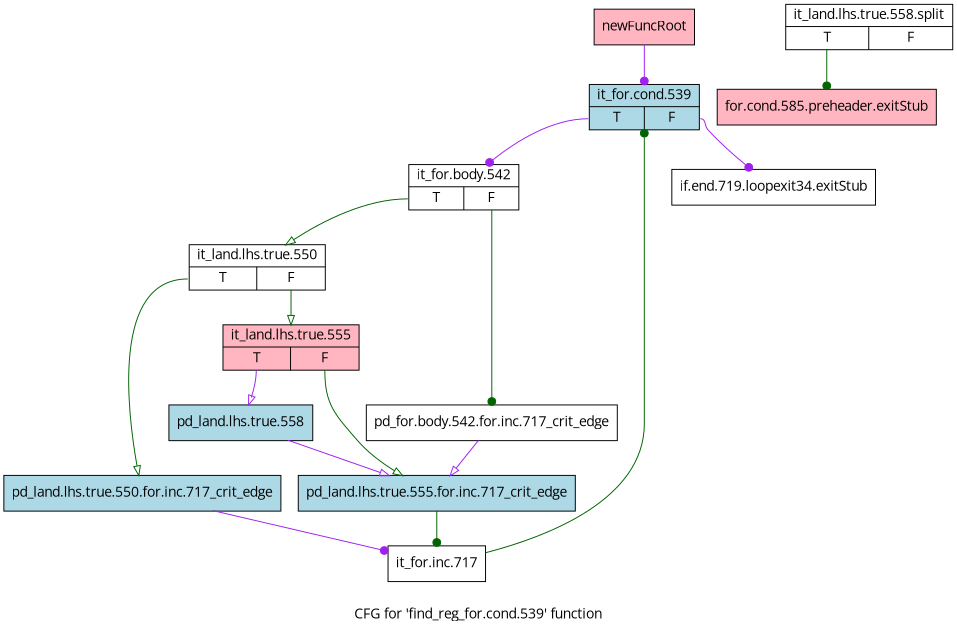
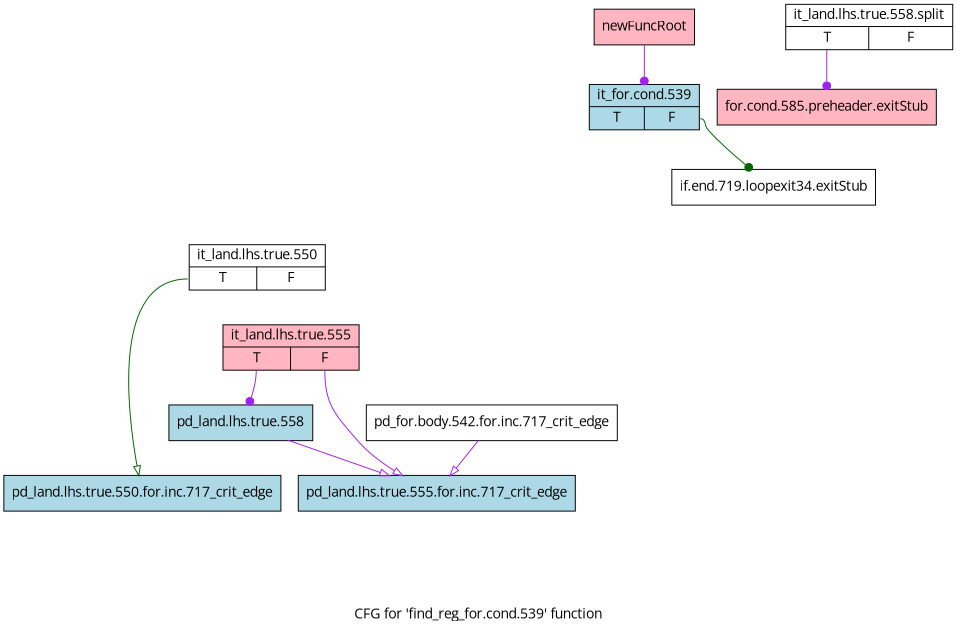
(827, 66) -> (827, 66)
(721, 143) -> (721, 143)
(464, 187) -> none
(291, 303) -> none
(255, 384) -> (255, 384)
(347, 428) -> (347, 428)
(437, 564) -> none
